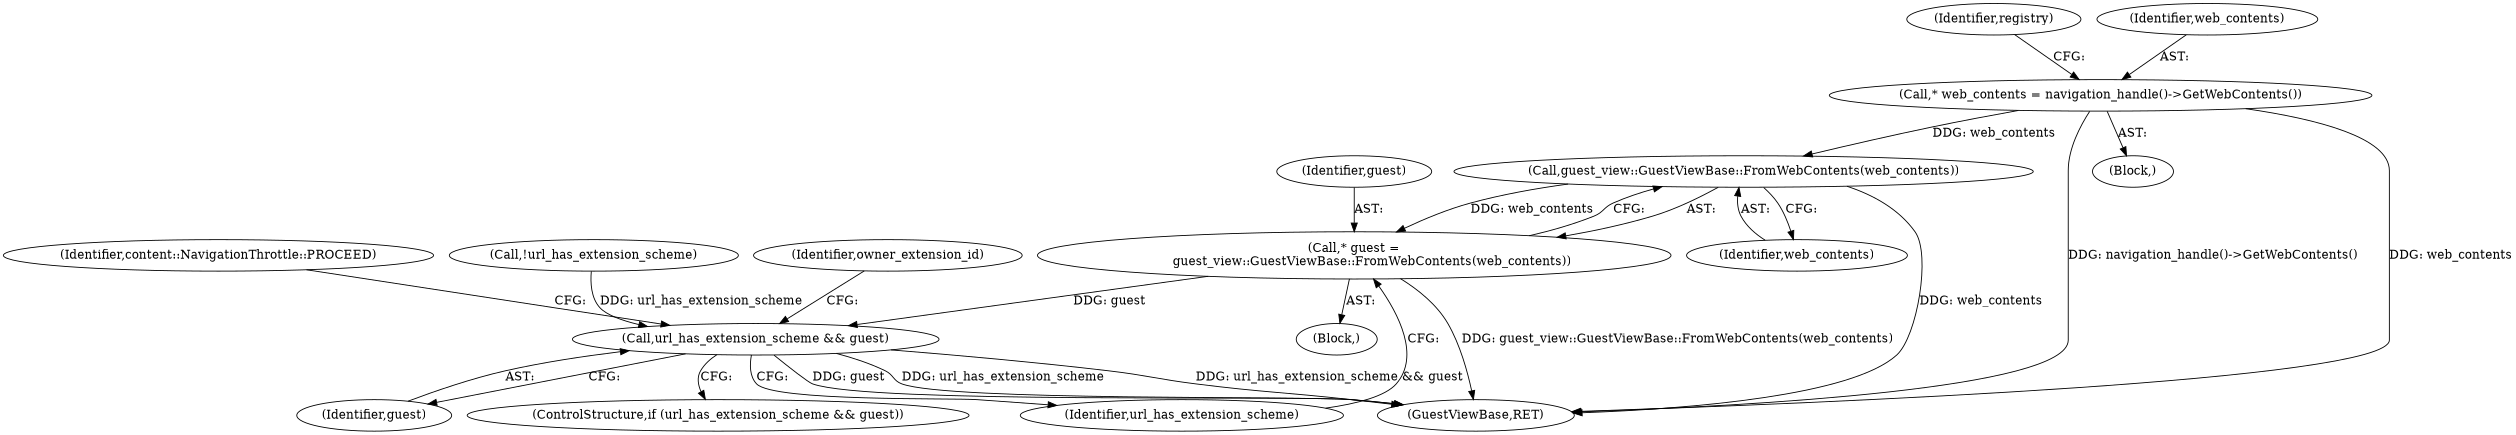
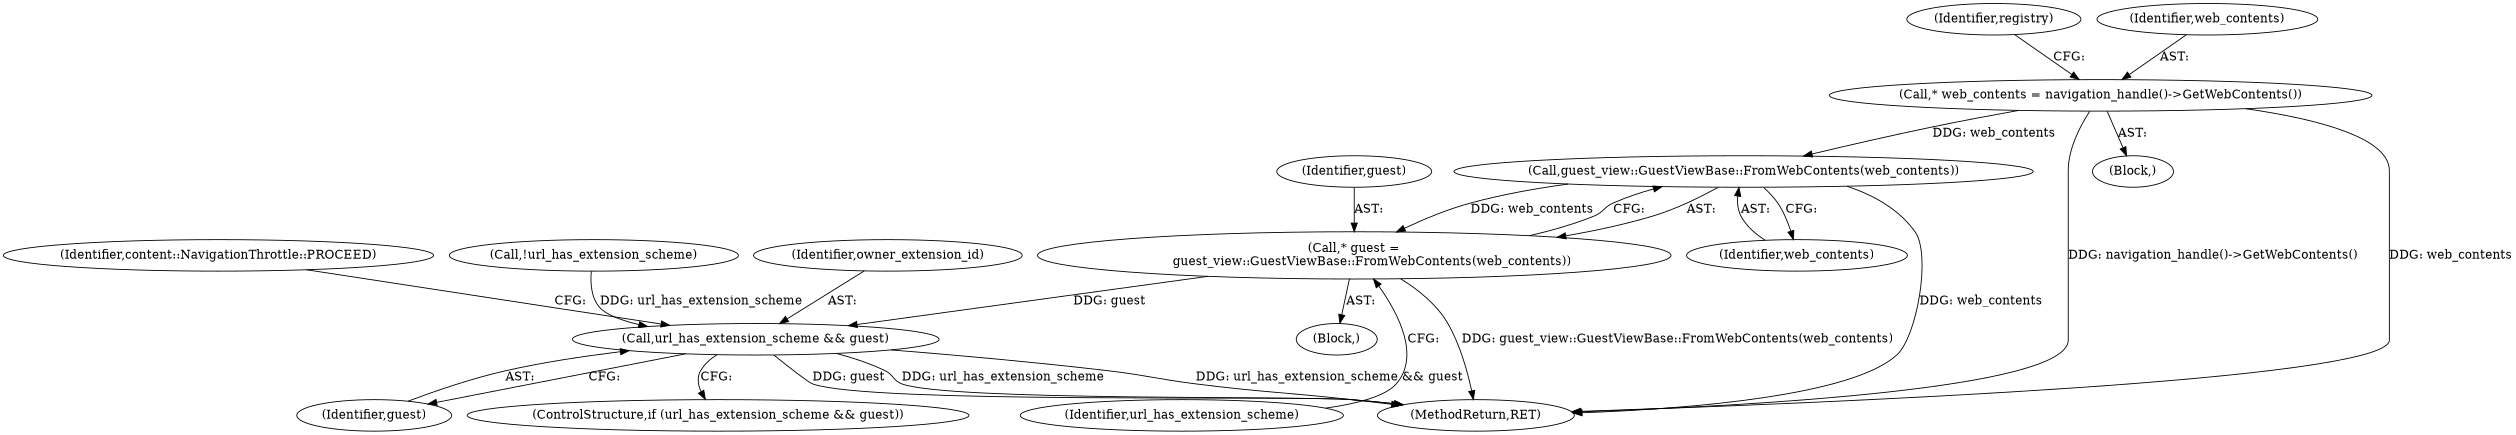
(845, 301) -> (845, 301)
(886, 398) -> none
(1476, 415) -> (1476, 415)
